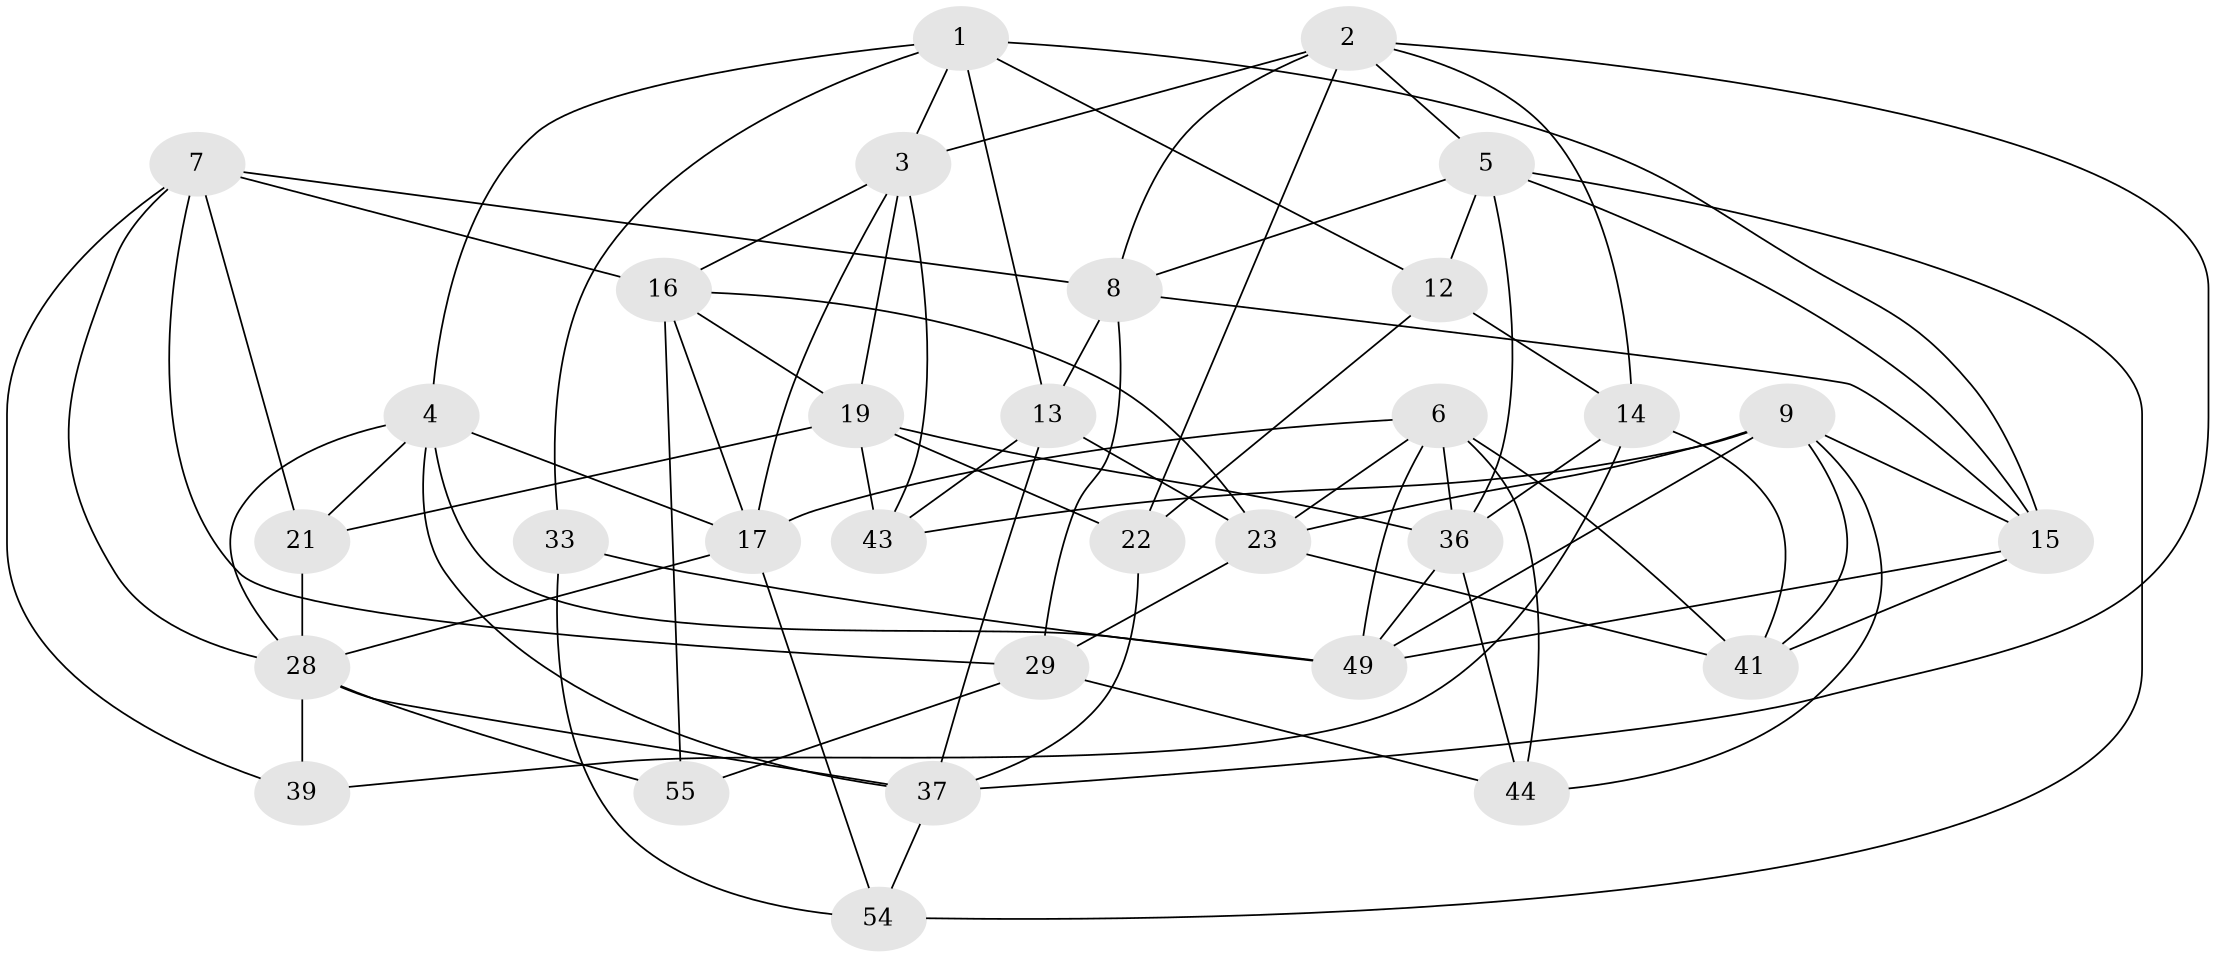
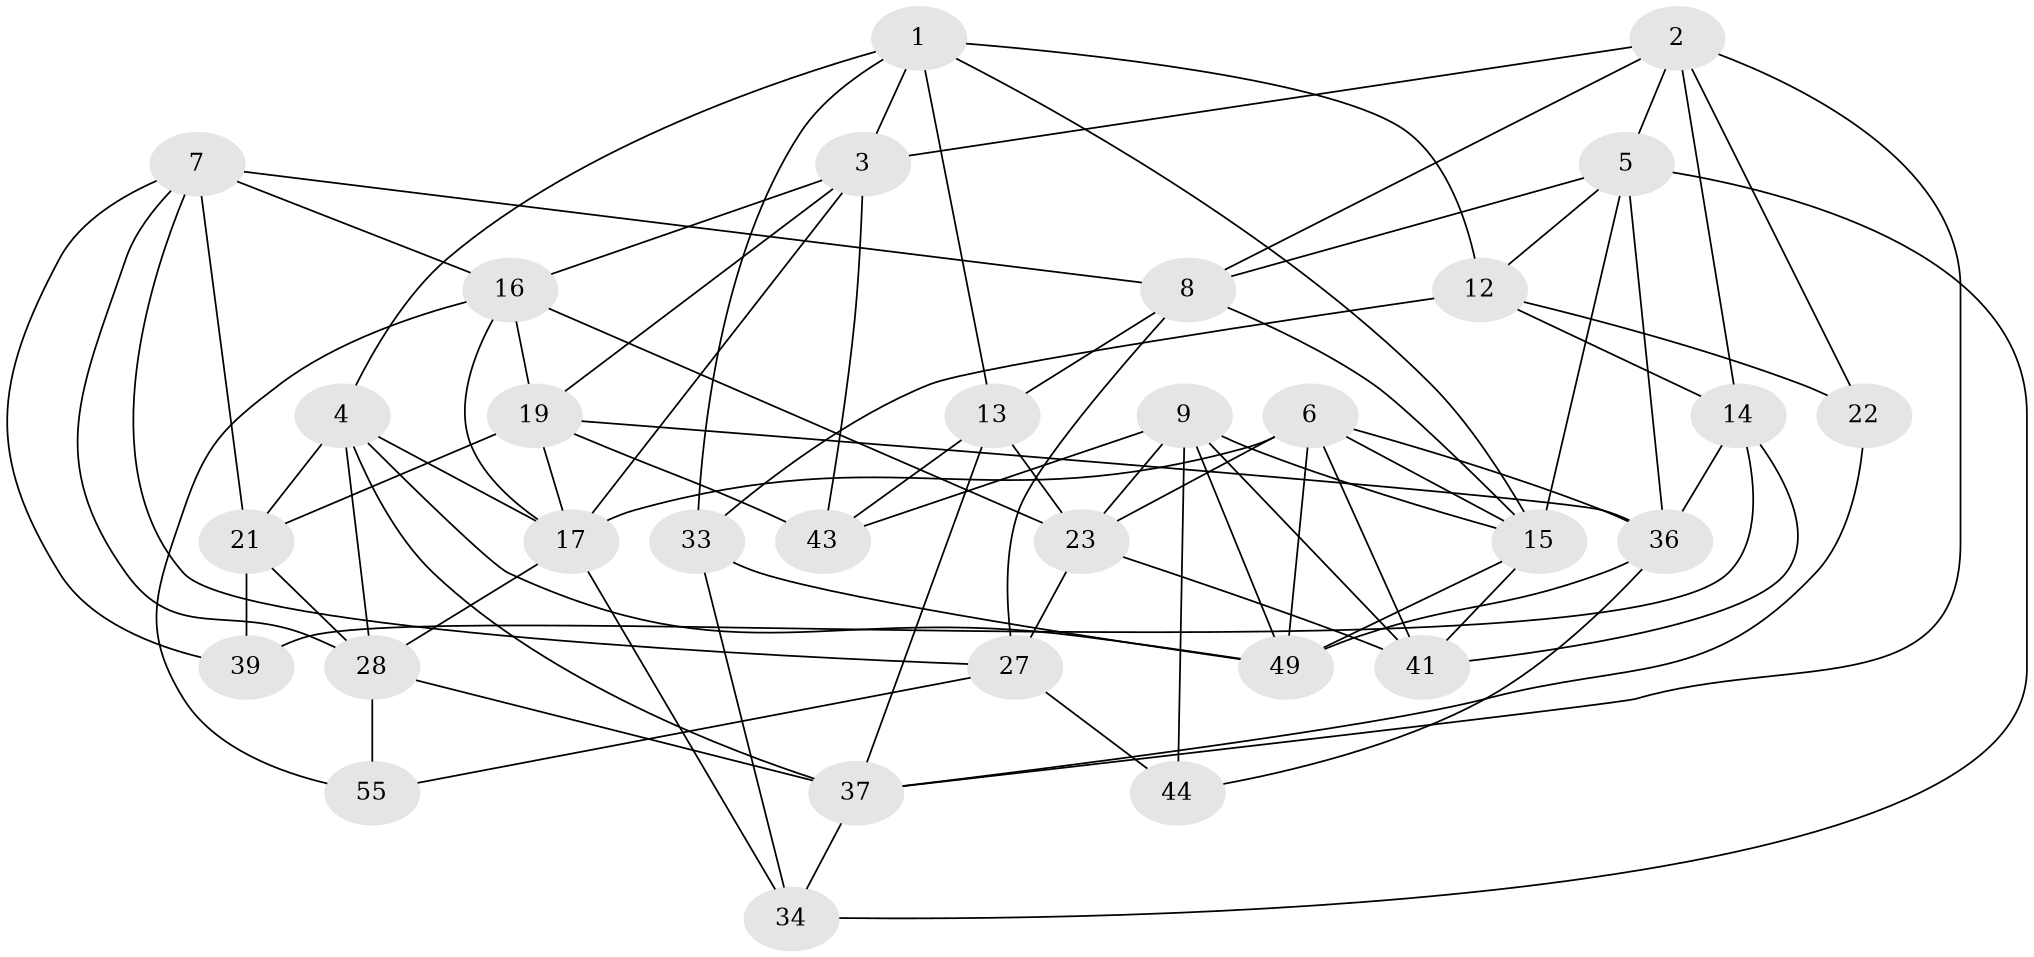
none -> (1061, 357)
(997, 479) -> (553, 479)
(1530, 550) -> (1425, 479)
(1041, 667) -> (1015, 667)
(302, 731) -> (246, 609)
(879, 919) -> (792, 919)
